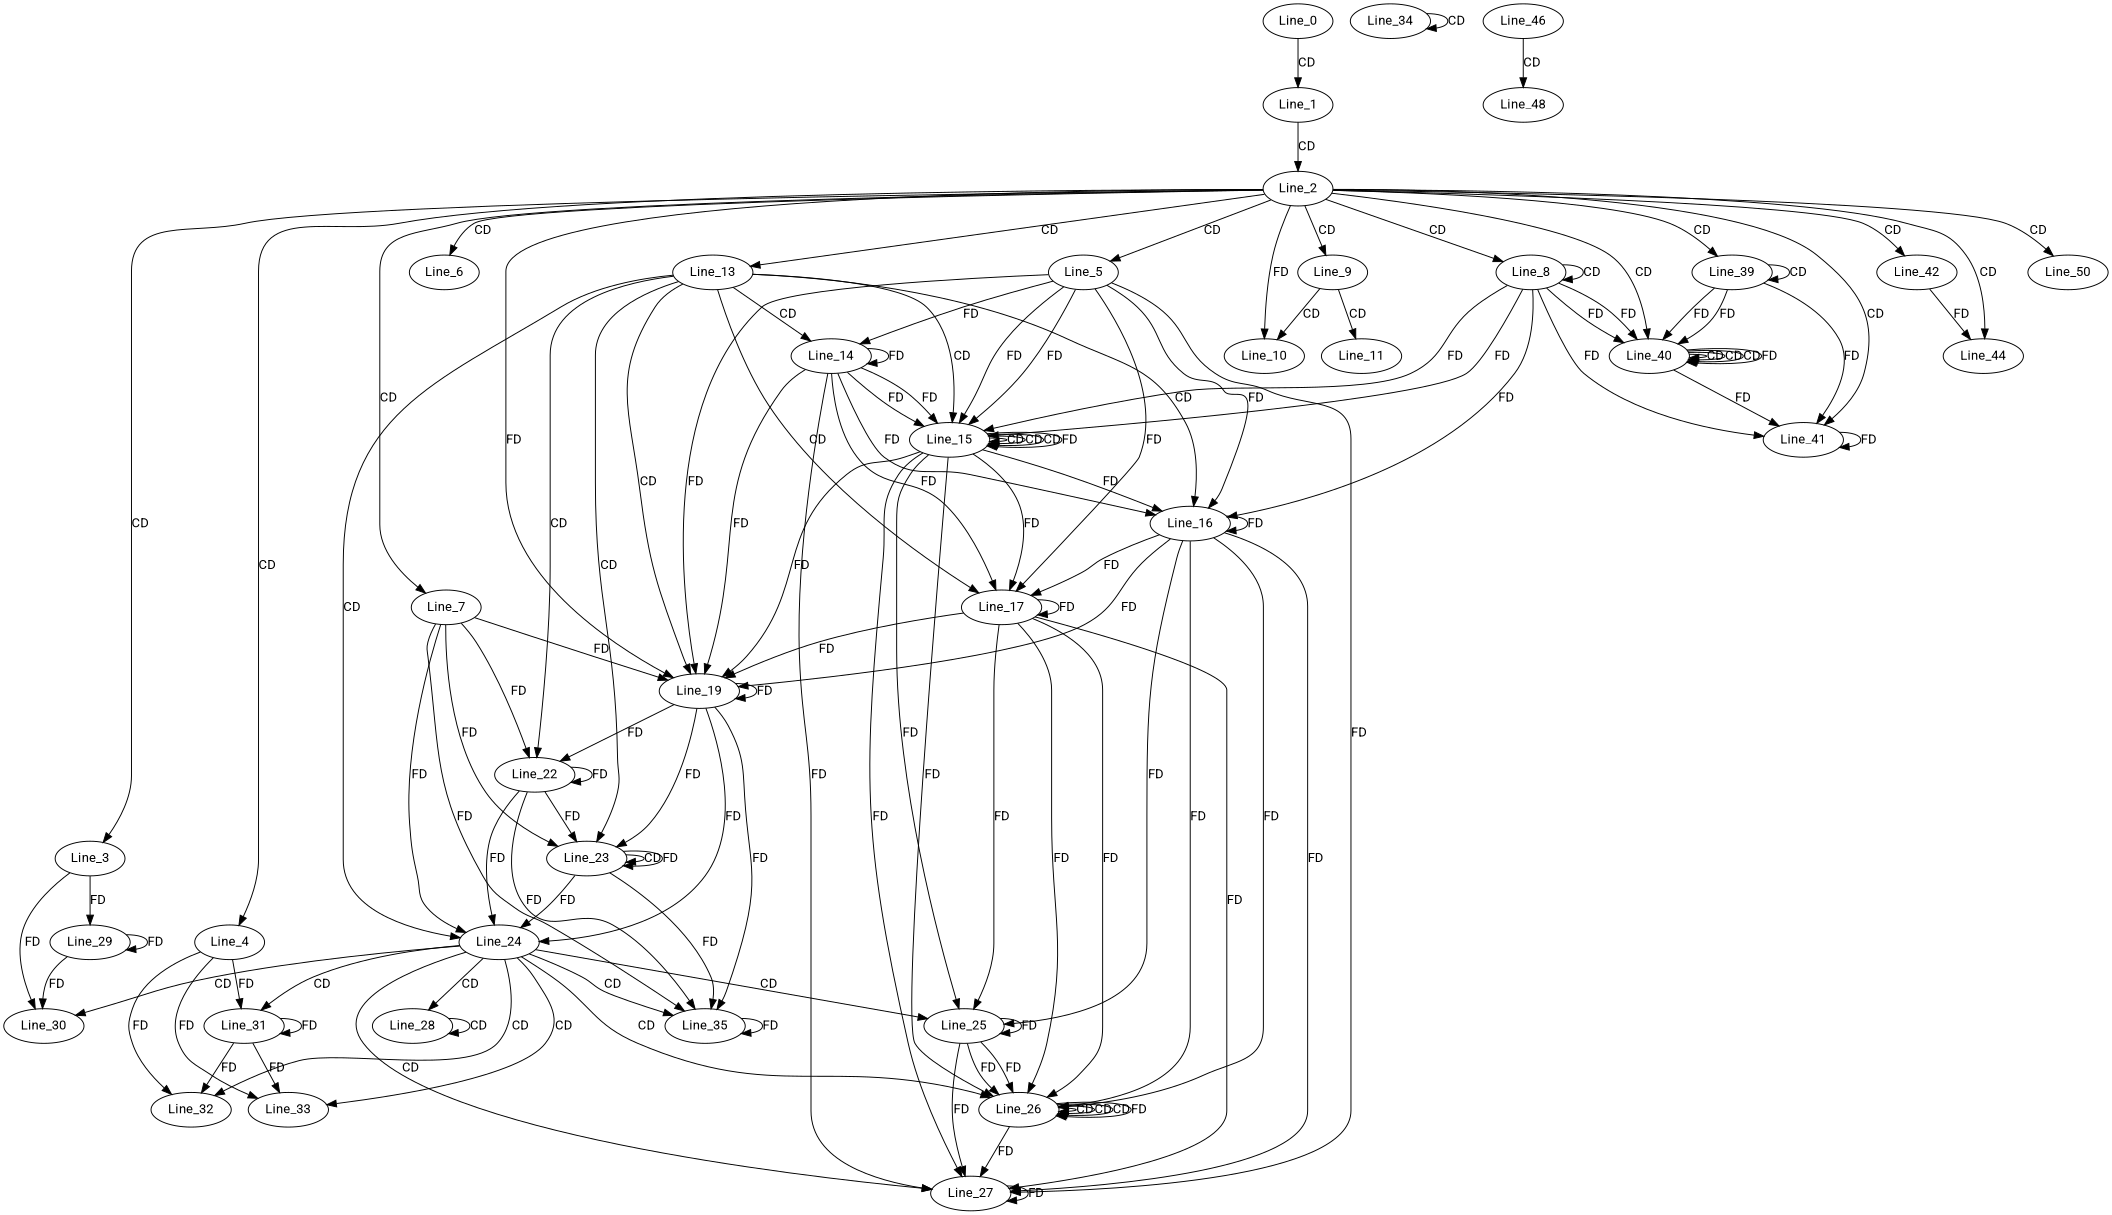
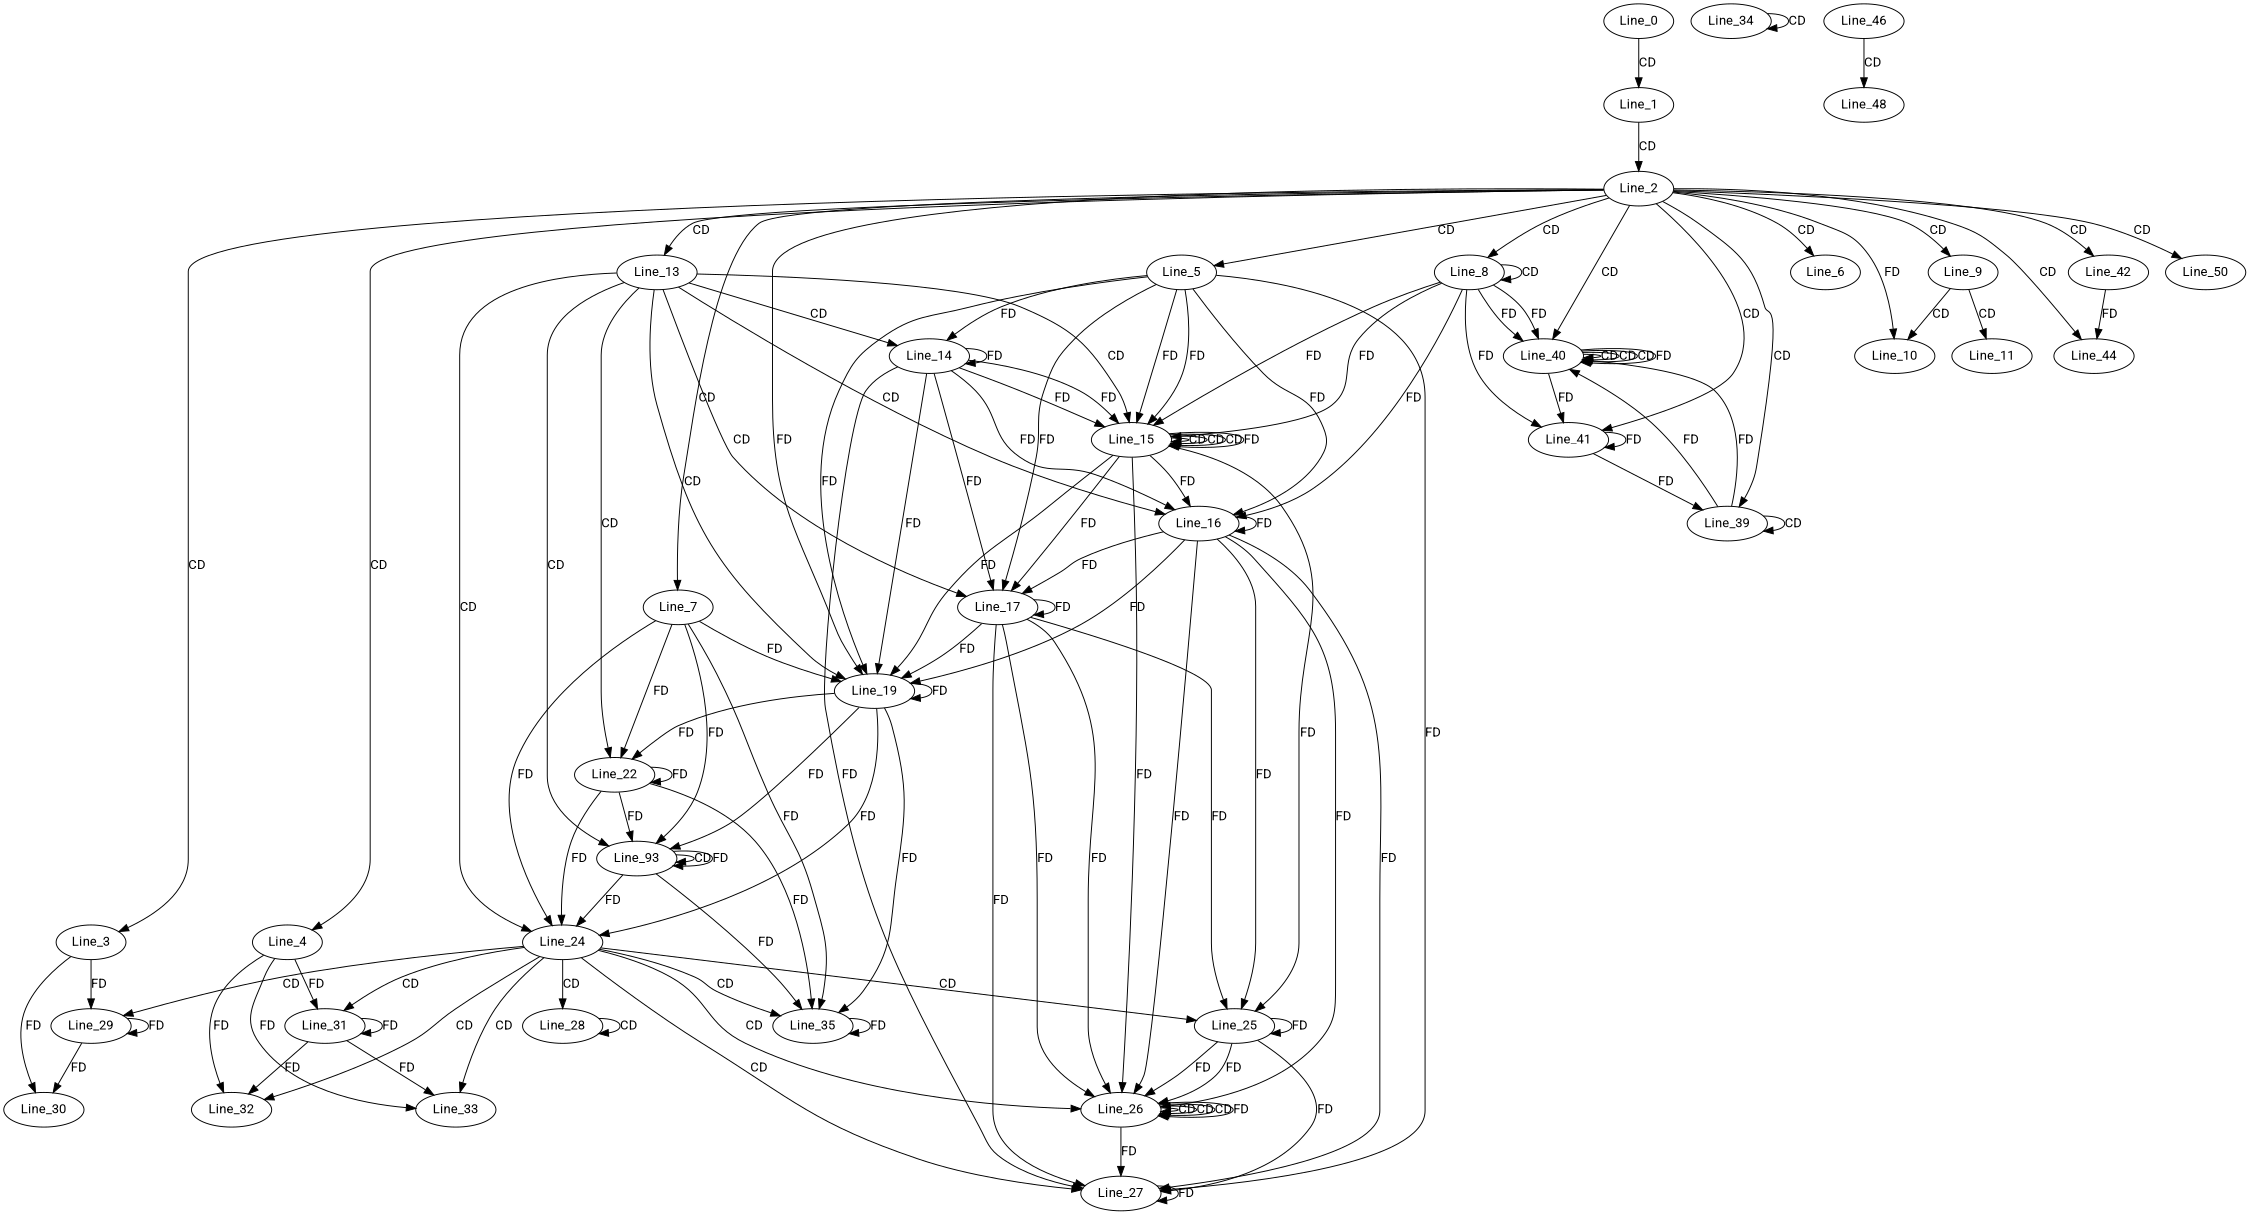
(1835, 333) -> (1644, 479)
(871, 810) -> none
(587, 859) -> (637, 859)
(270, 967) -> (326, 970)
